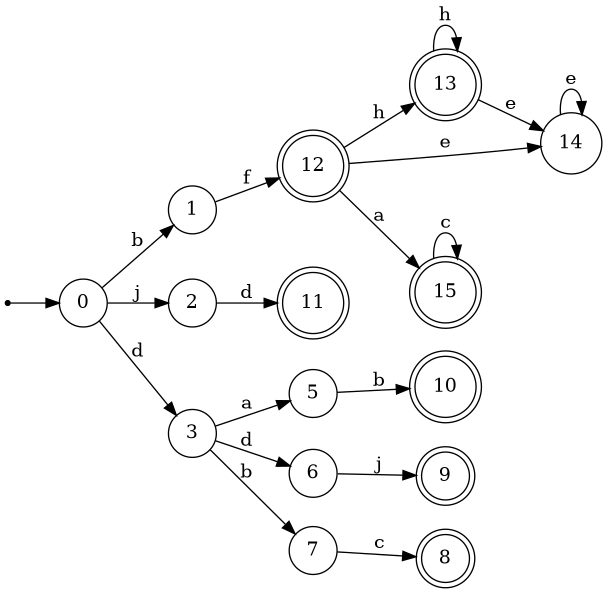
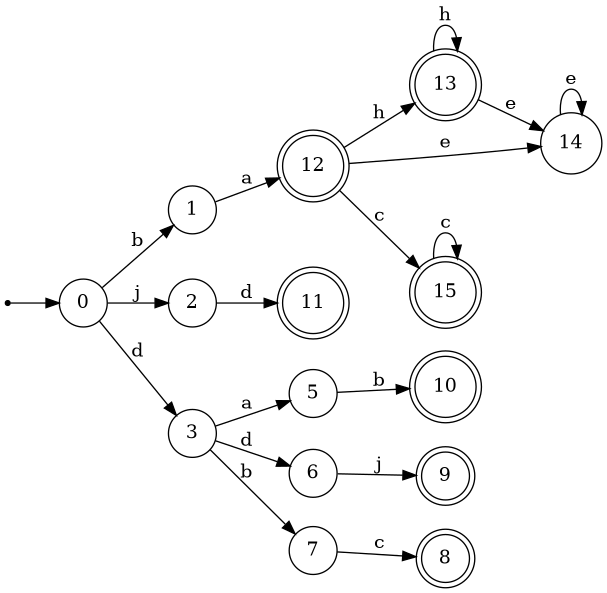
(247, 179) -> (247, 179)
(379, 216) -> (379, 216)
